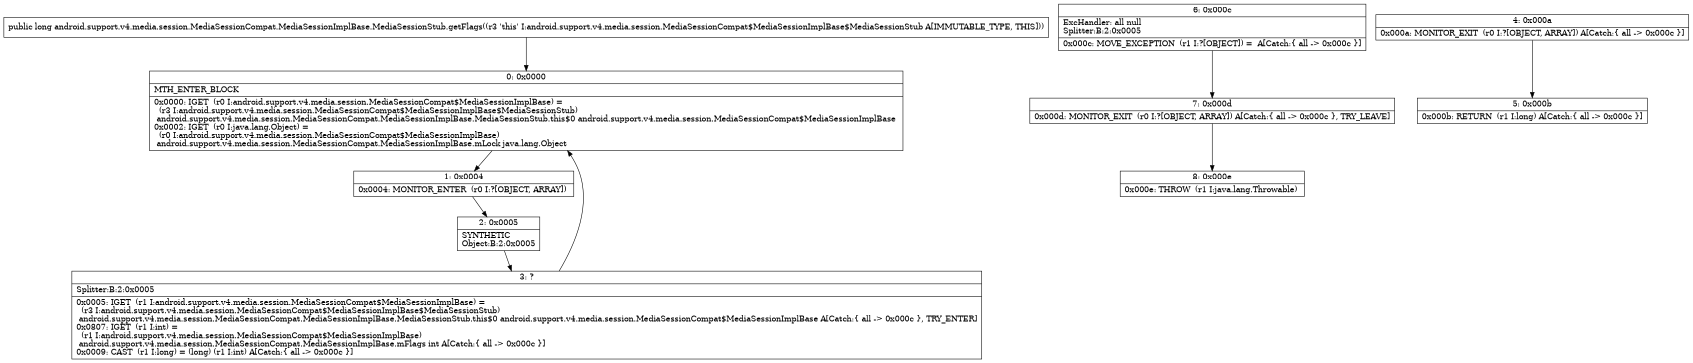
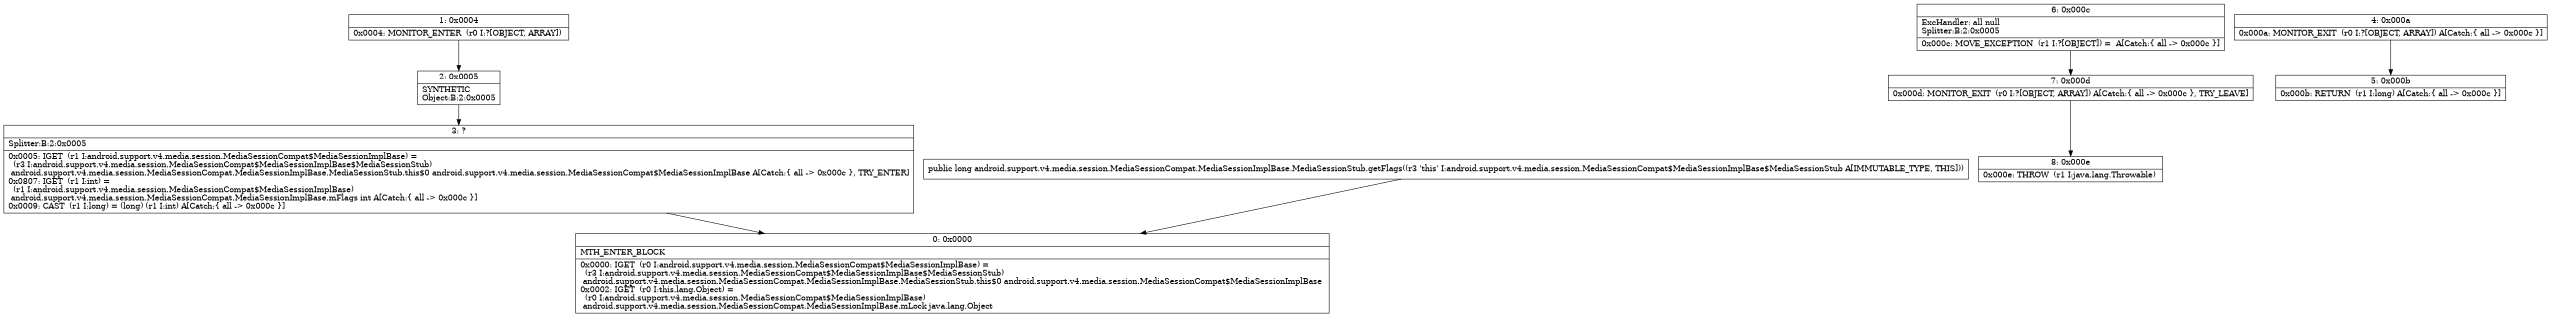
(233, 127) -> (658, 290)
(485, 159) -> none
